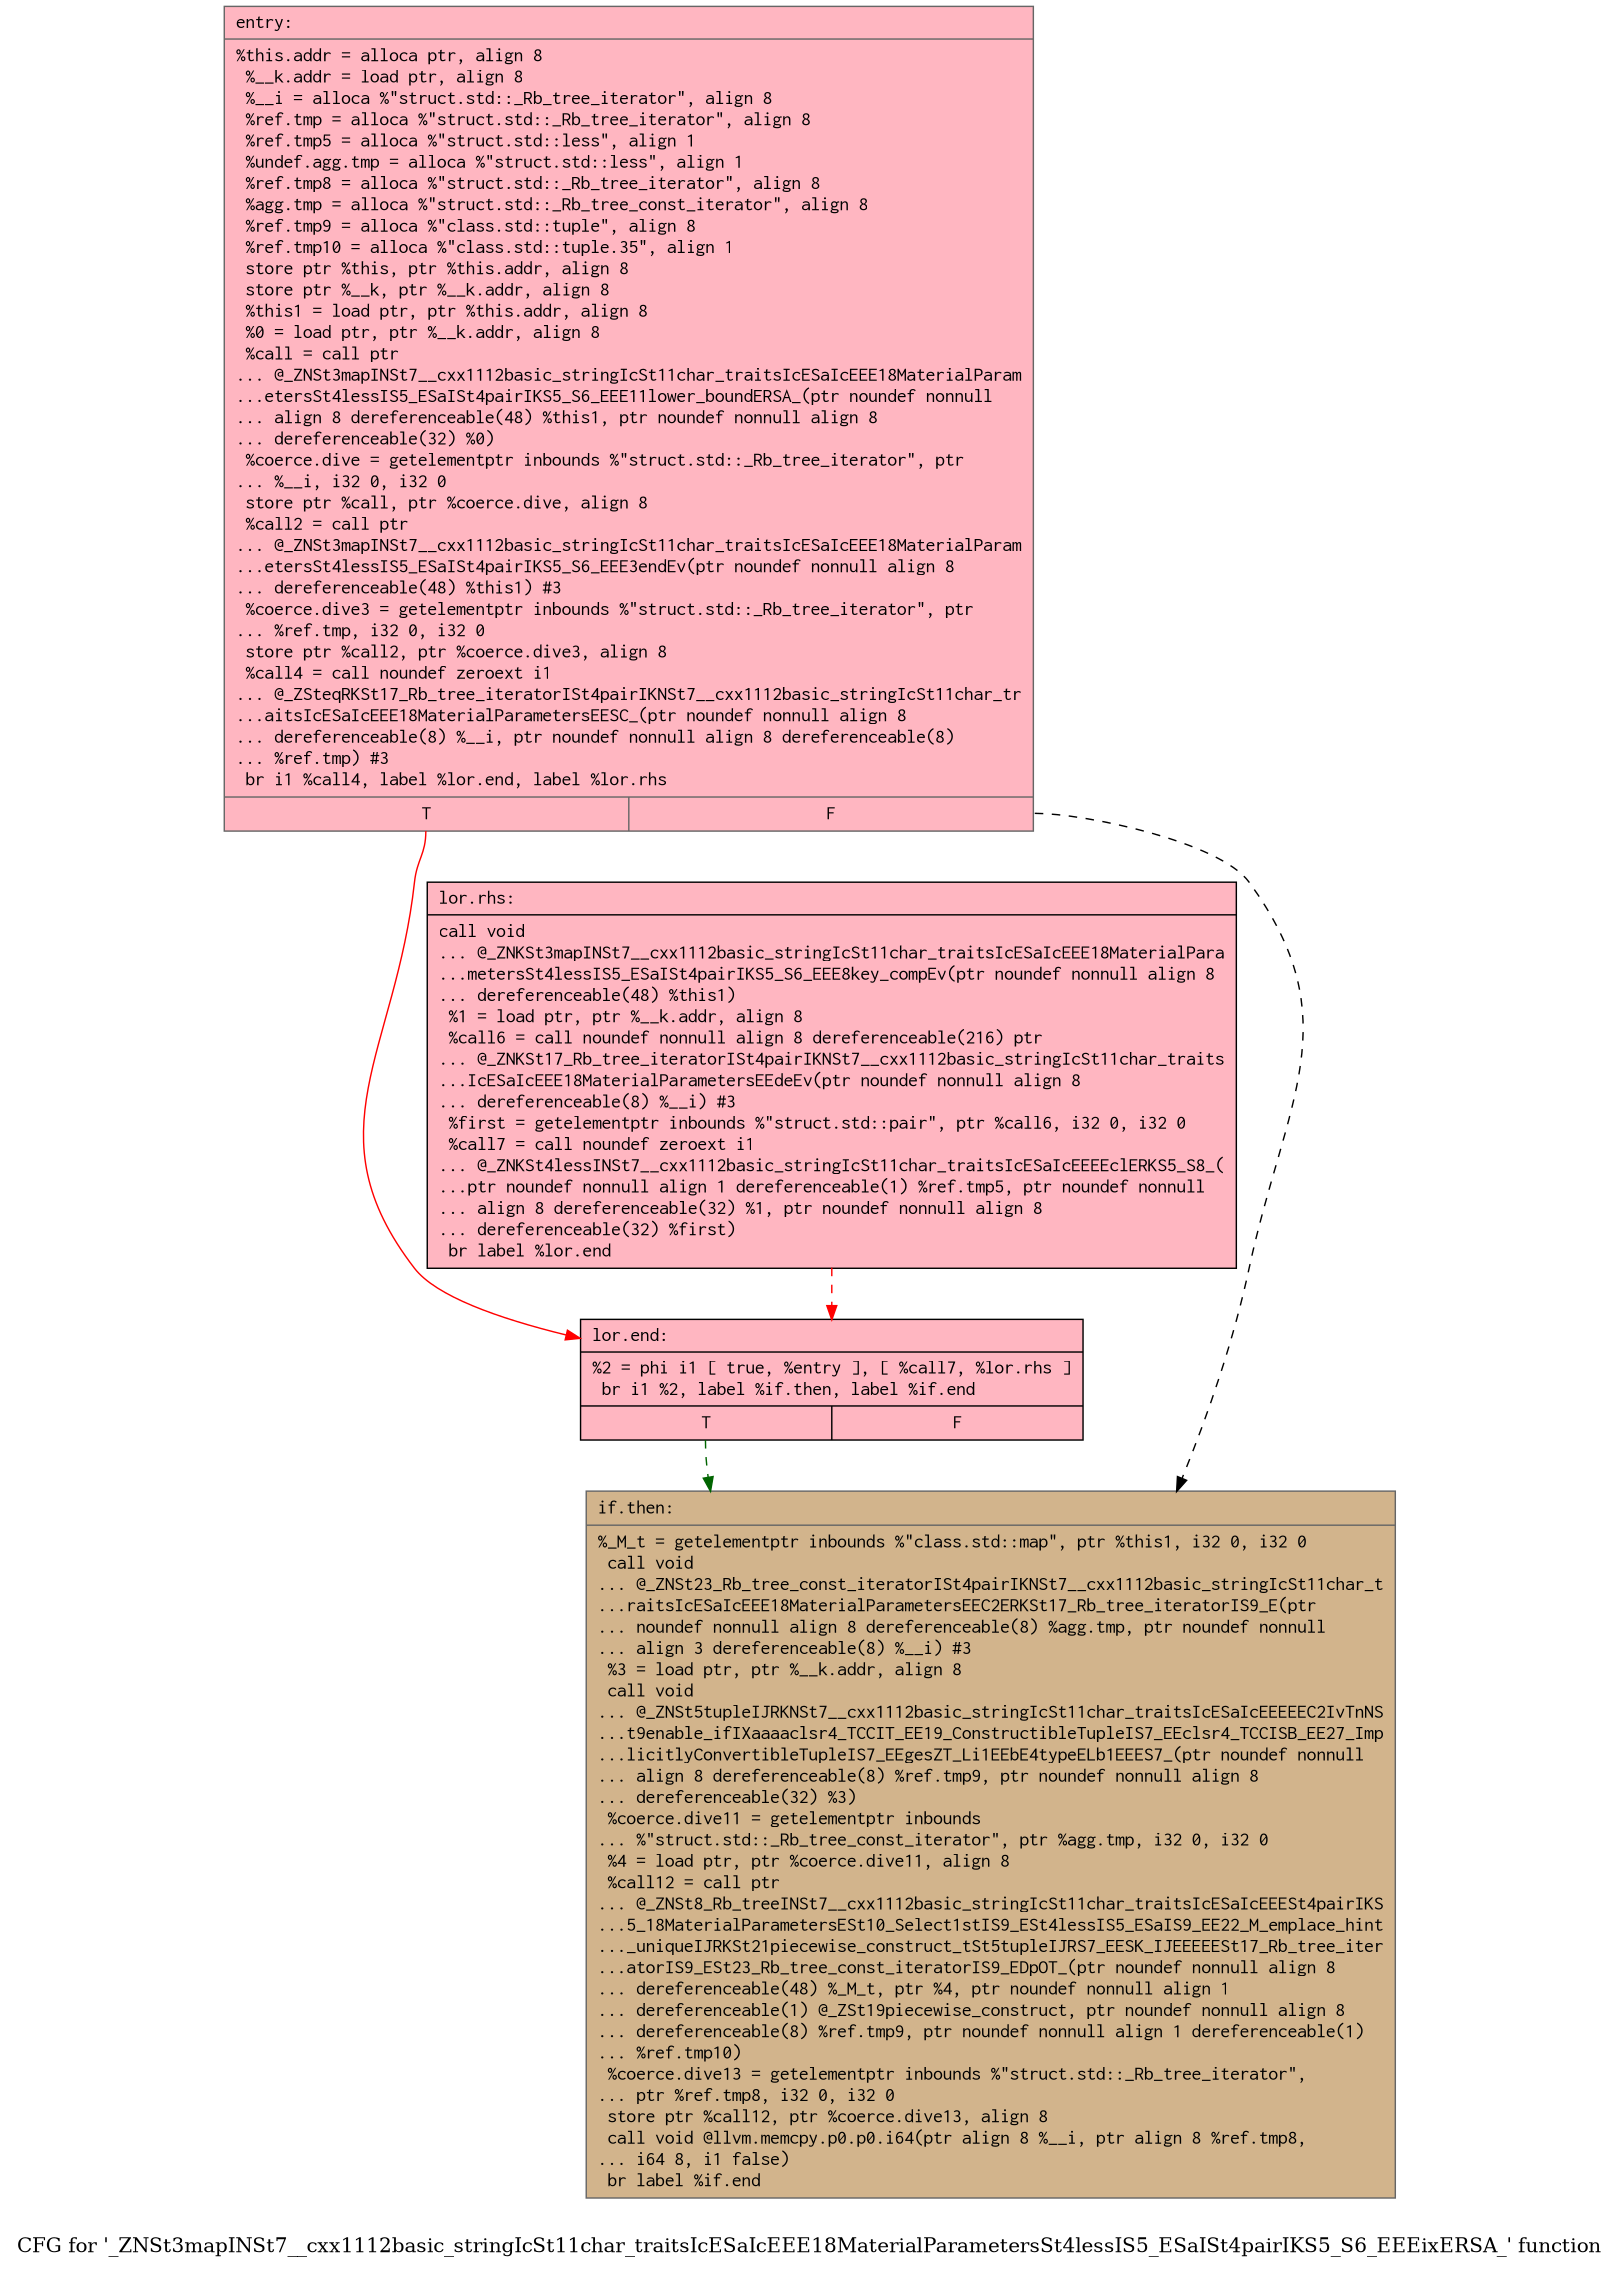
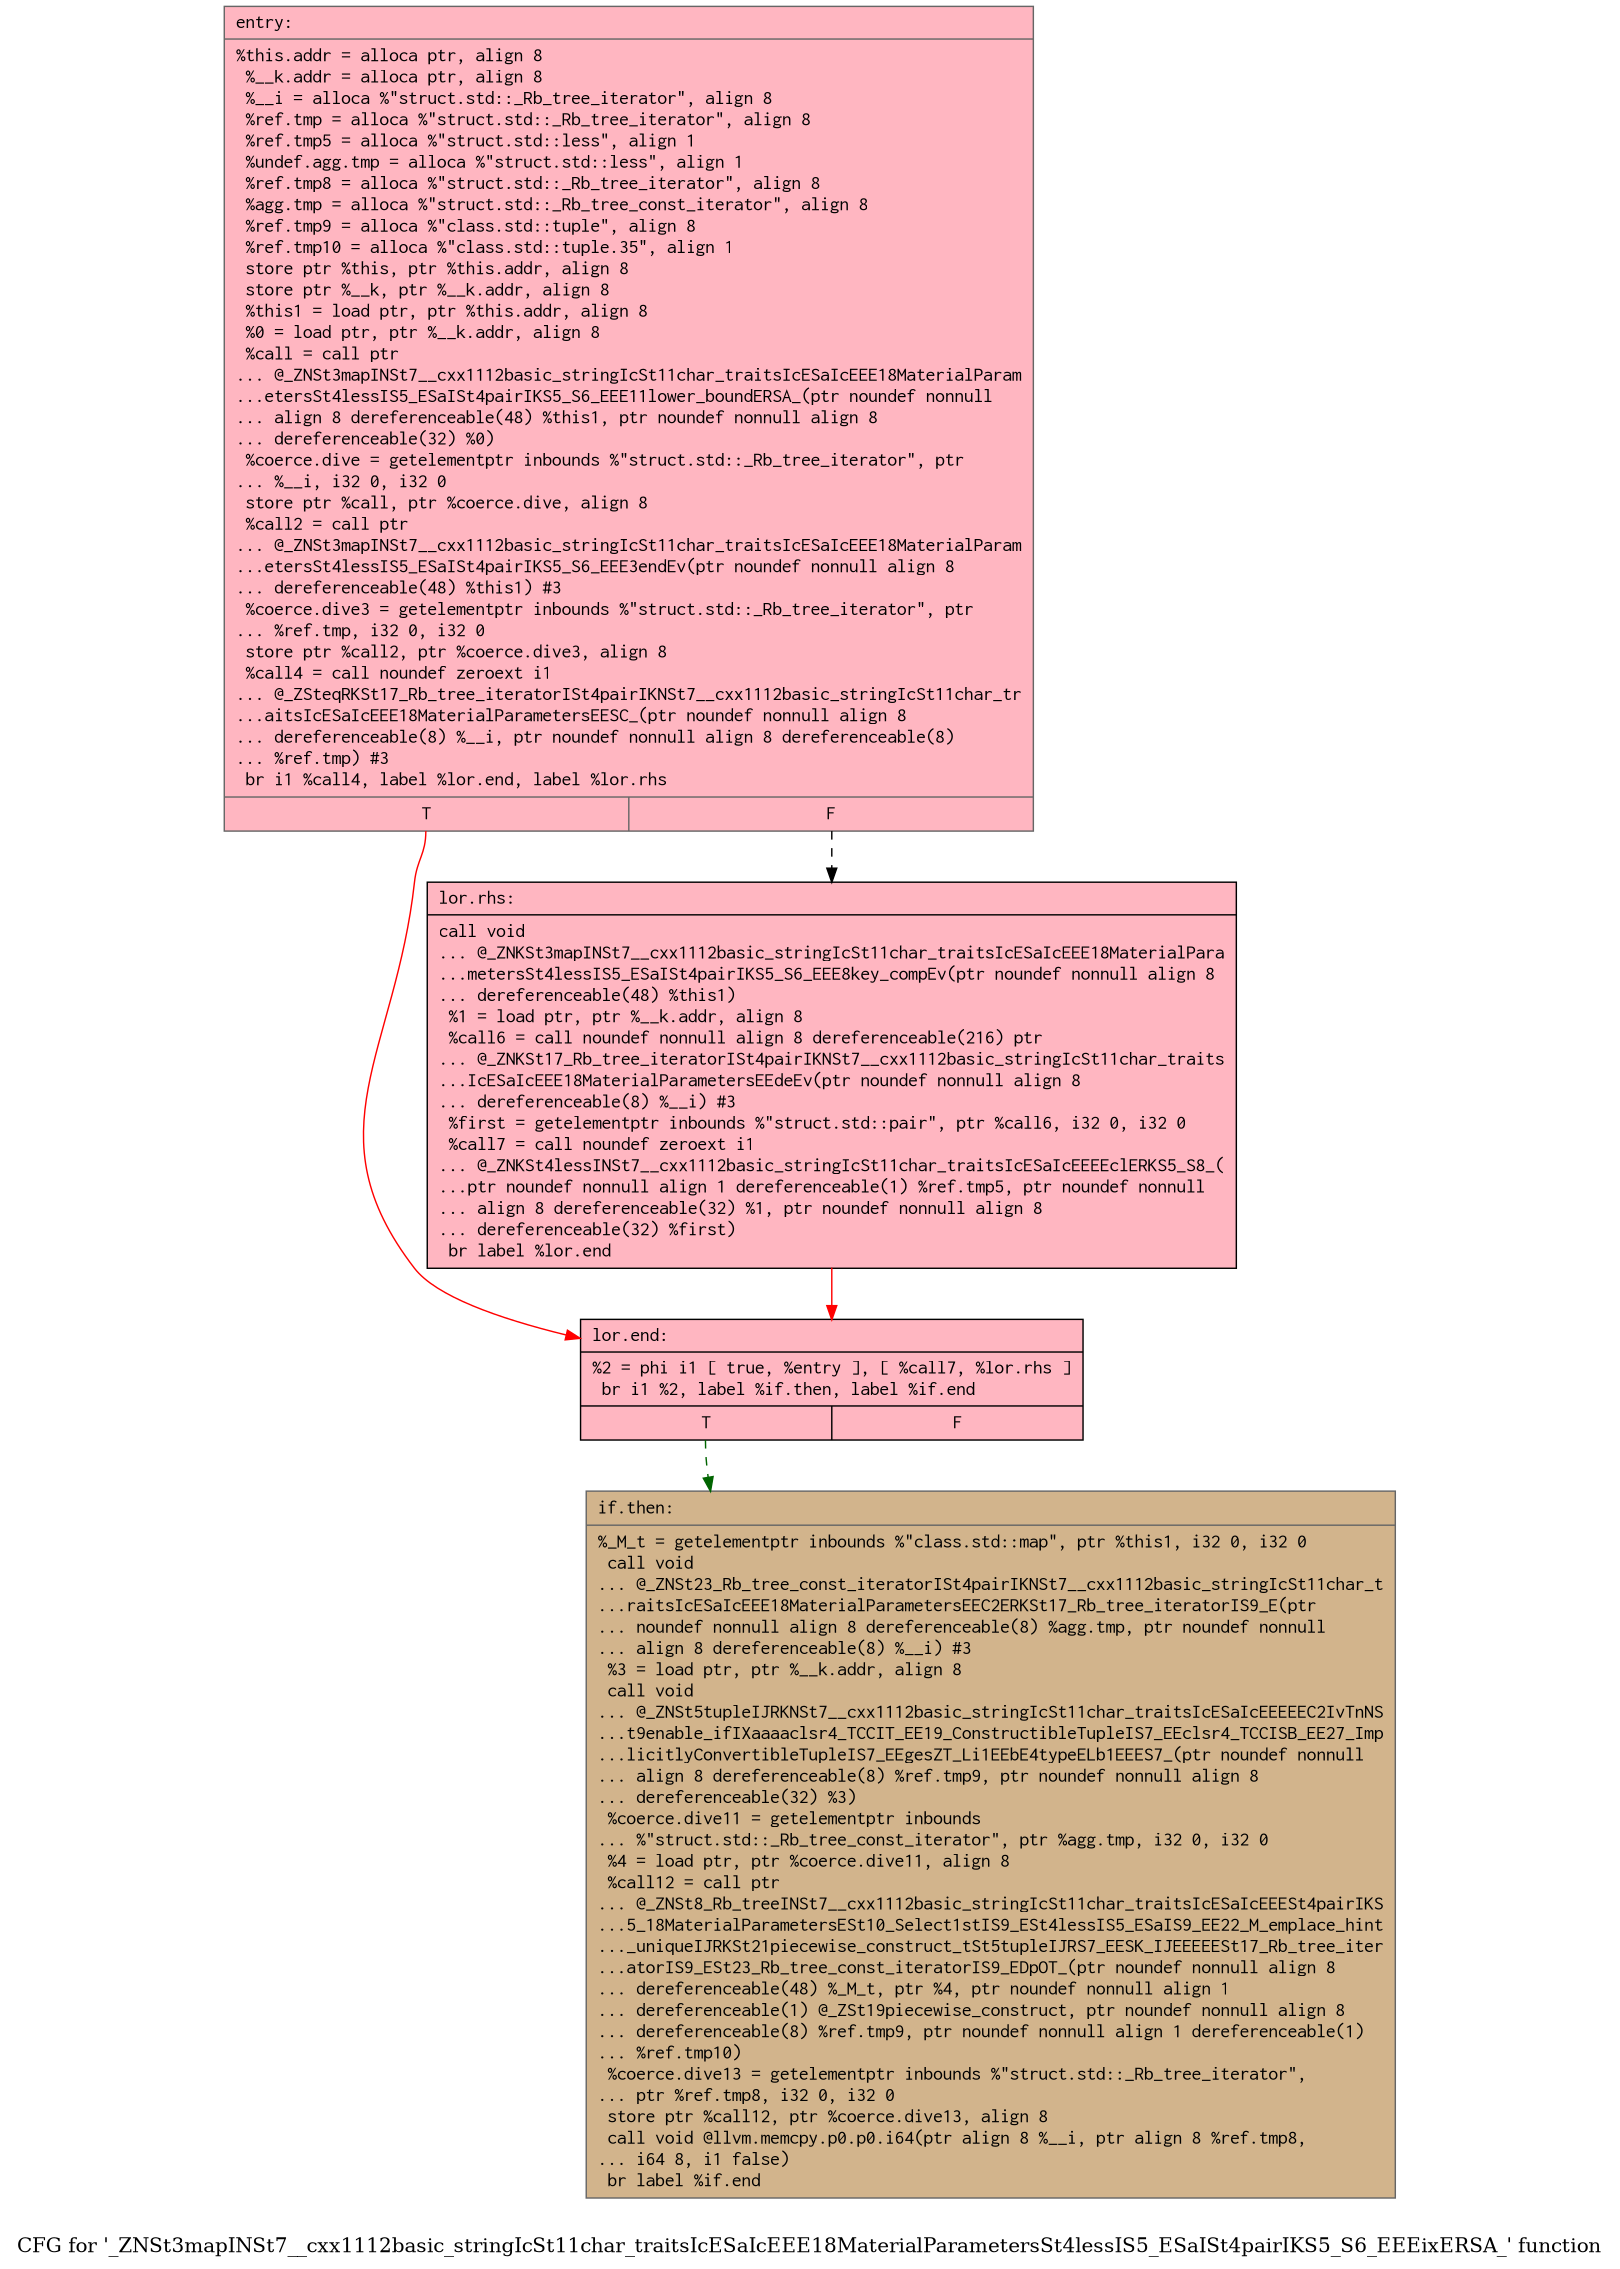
(380, 77) -> (390, 77)
(1300, 1068) -> (832, 850)
(832, 1287) -> (832, 1287)
(785, 1648) -> (785, 1648)
